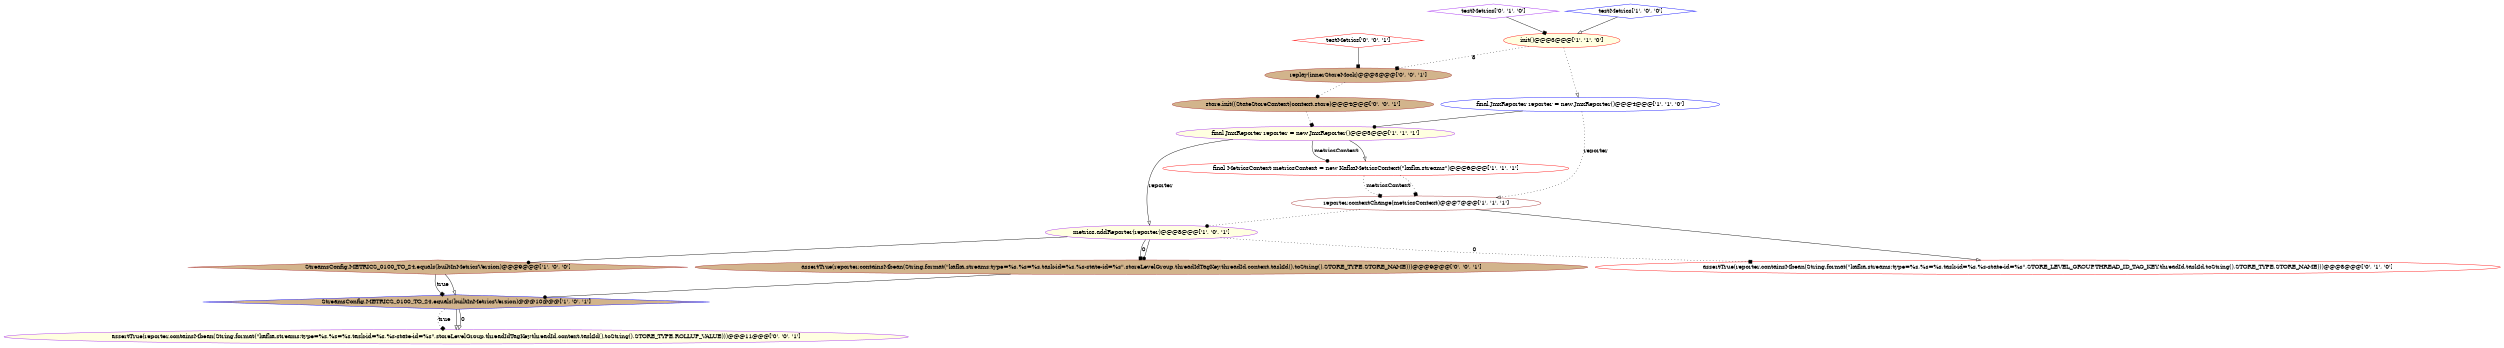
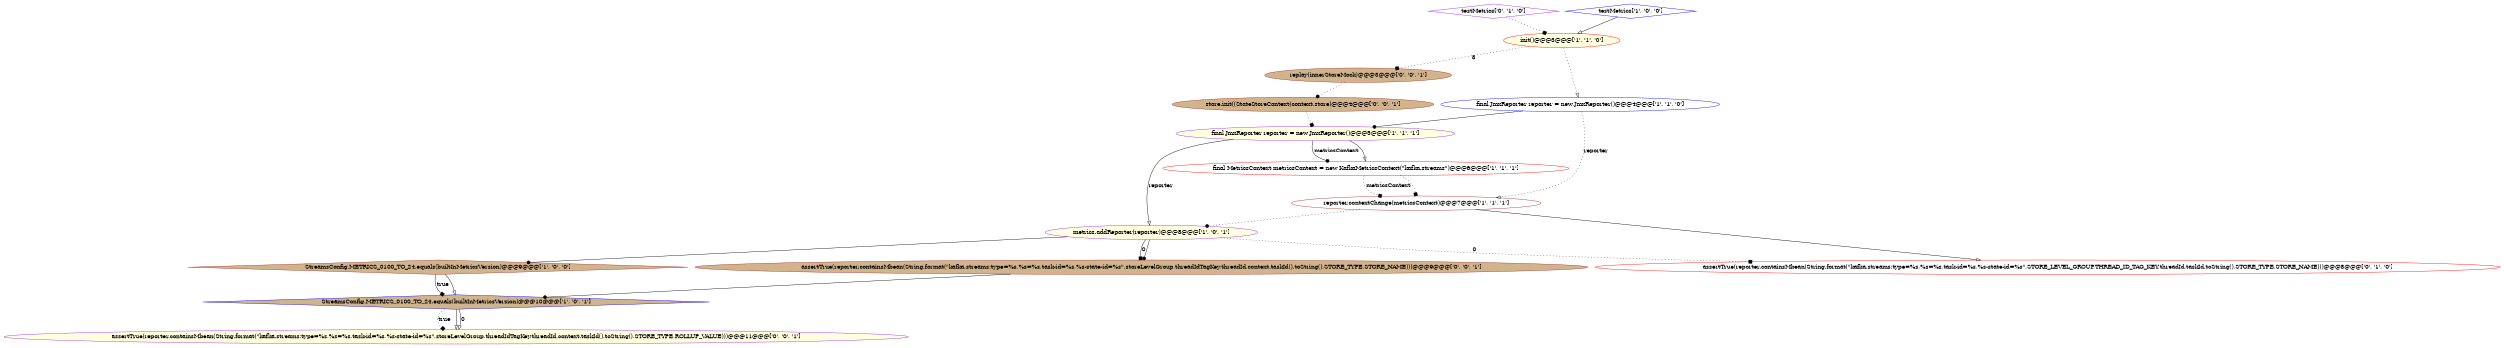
(1524, 24) -> (1524, 24)
(1358, 40) -> none
